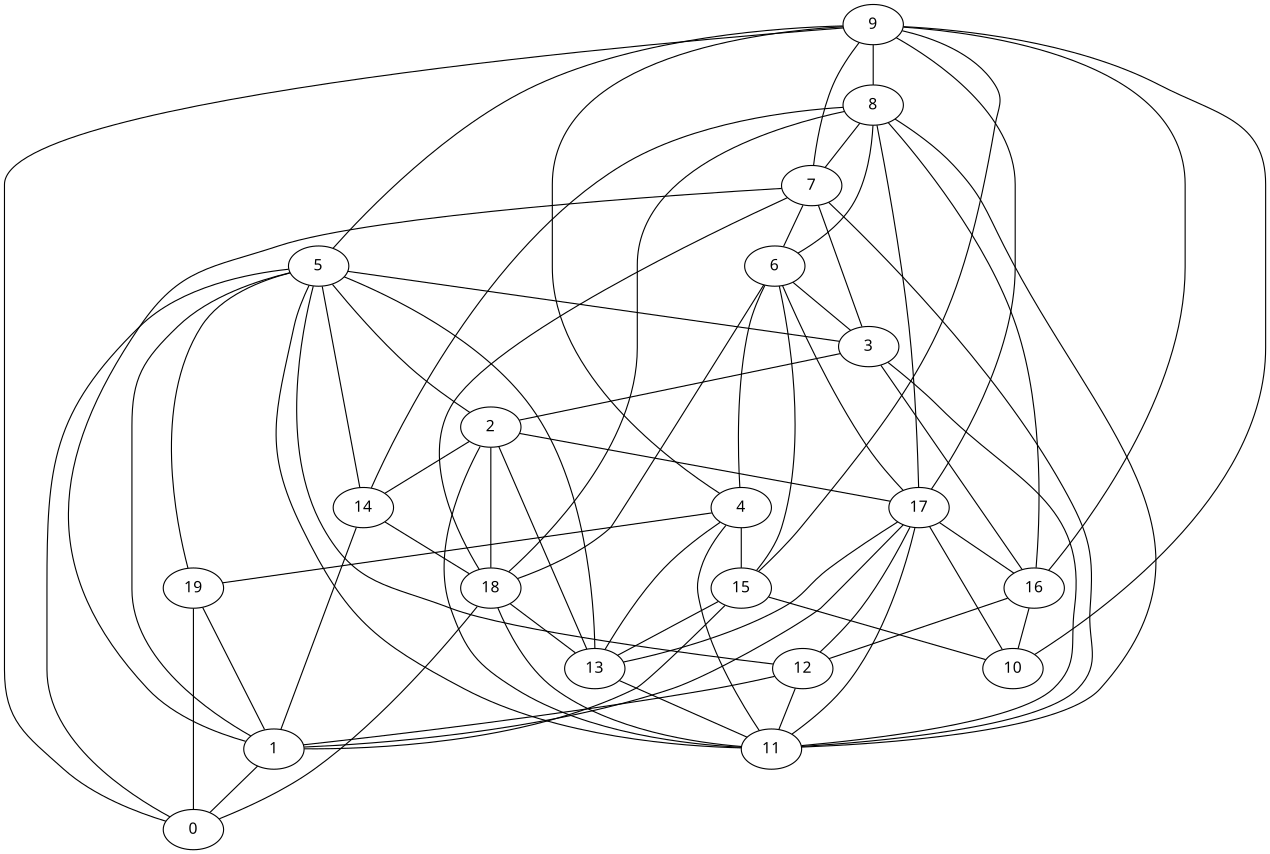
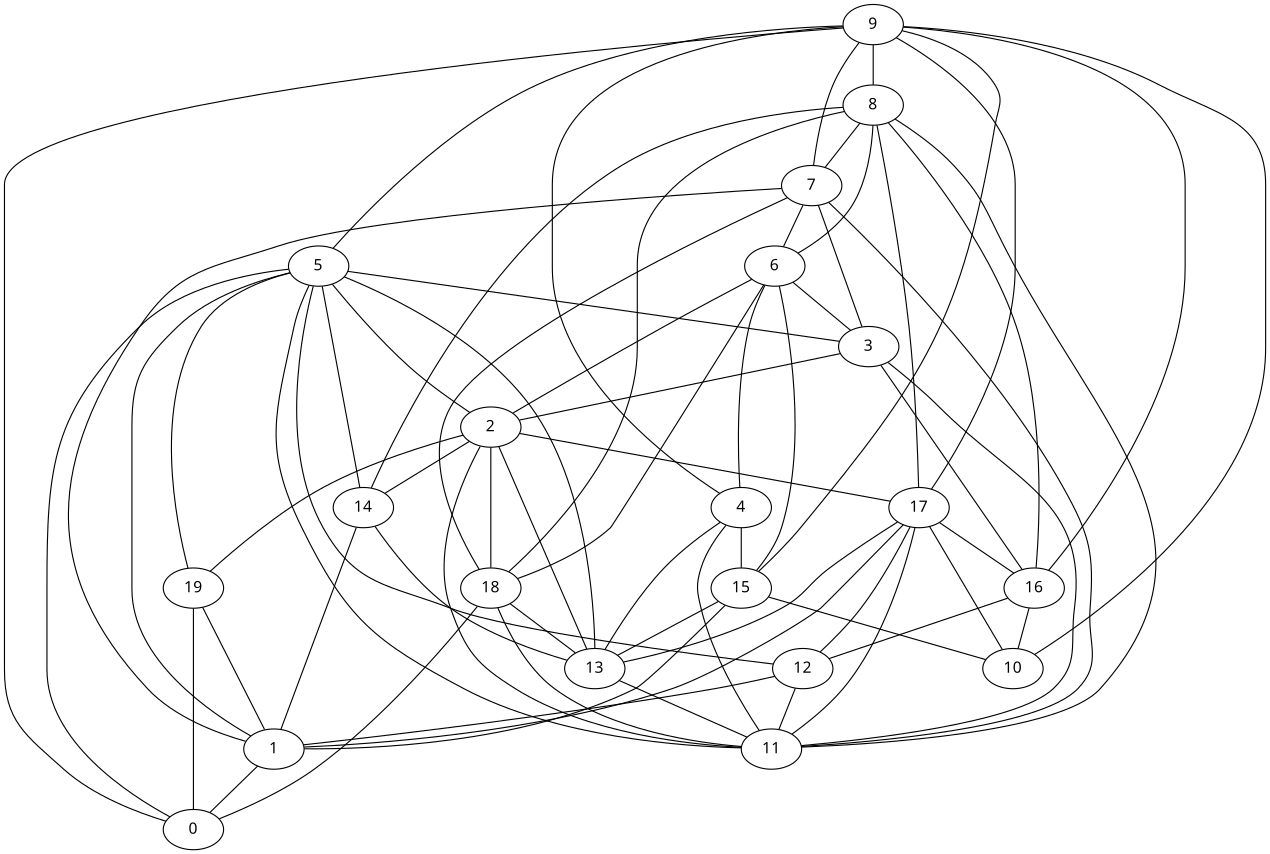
(835, 393) -> (626, 348)
(479, 546) -> (327, 485)
(425, 547) -> (478, 625)
